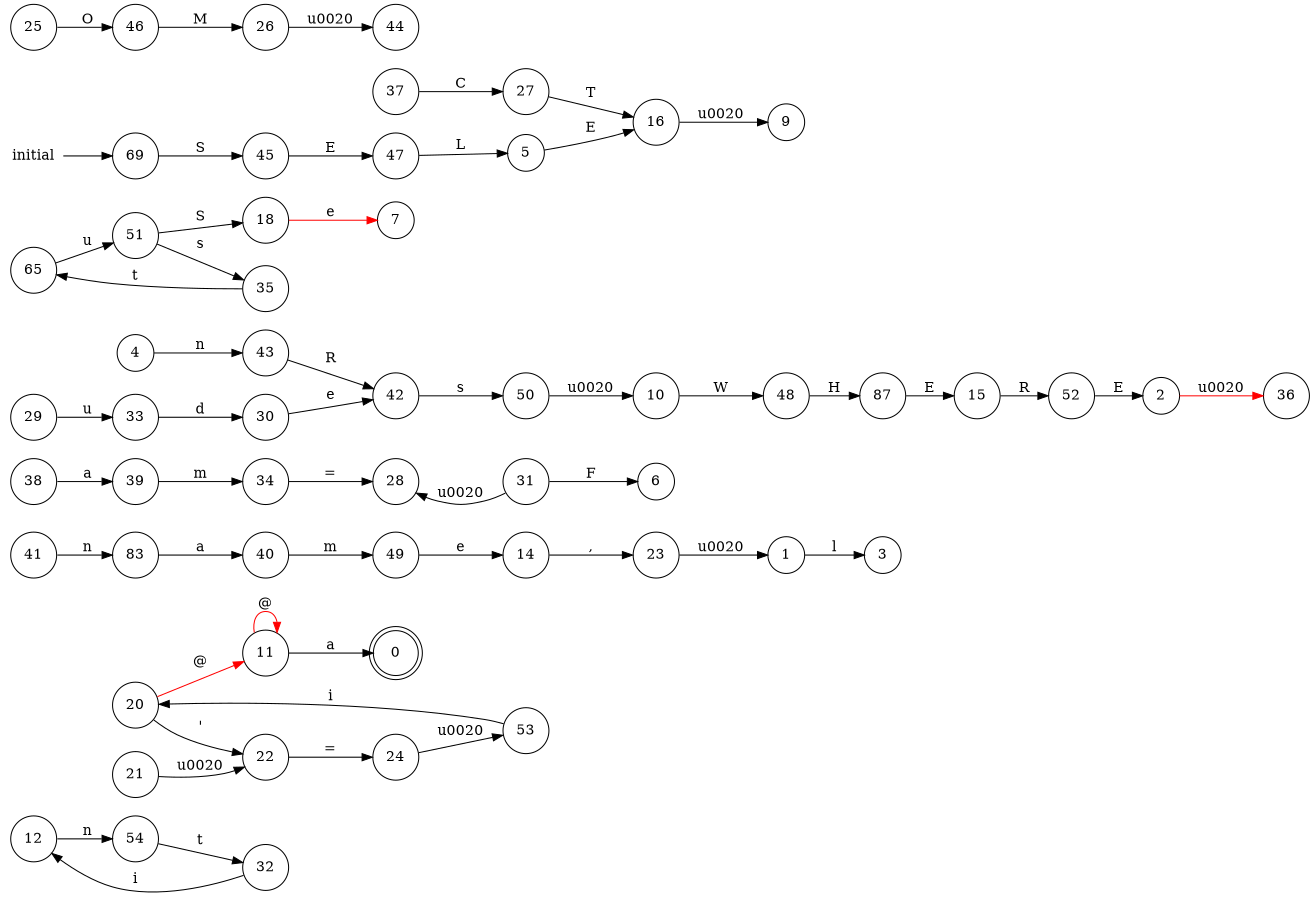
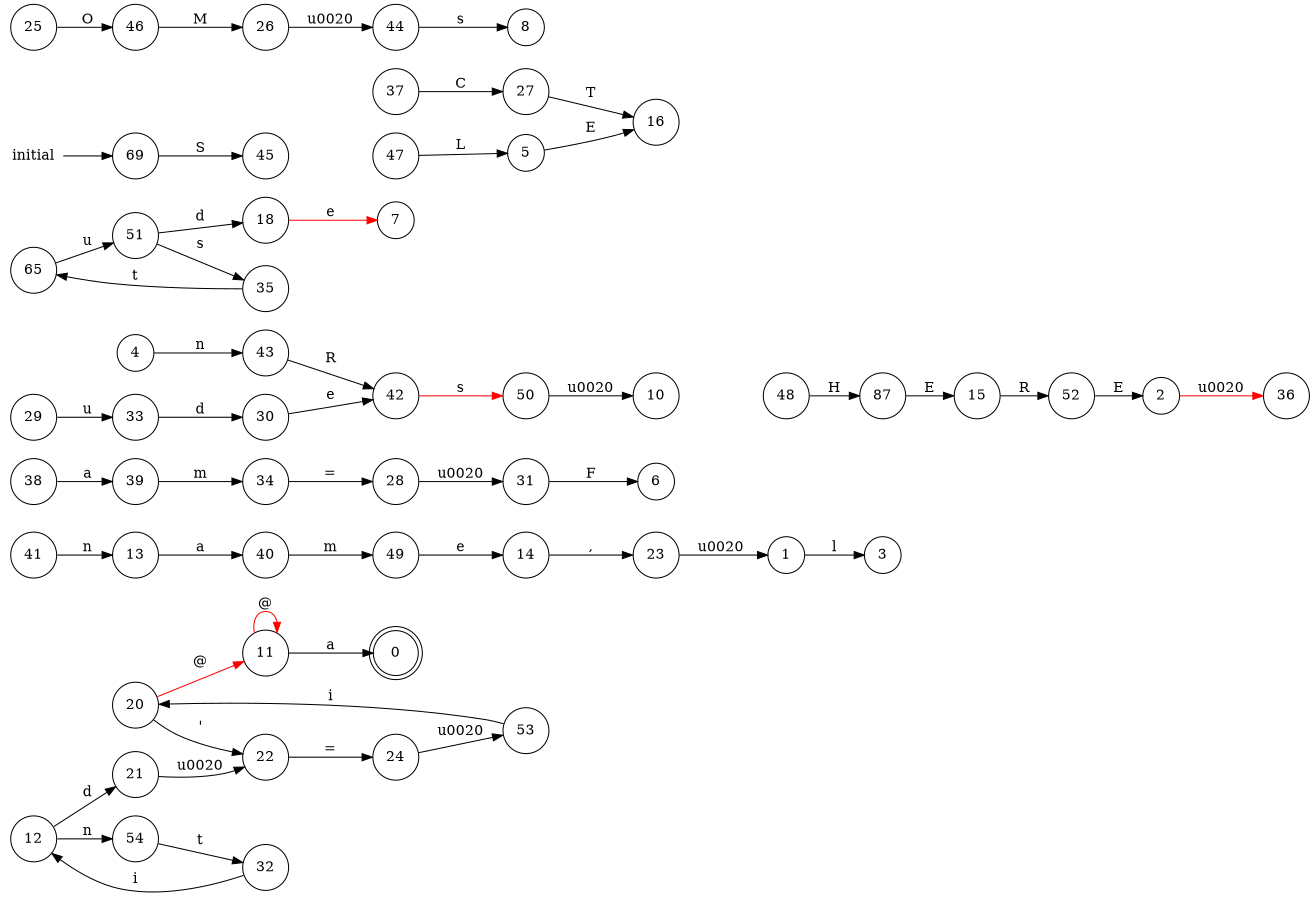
none -> (526, 27)
(786, 122) -> none
(326, 156) -> none
(201, 217) -> (201, 217)
(456, 396) -> (456, 396)
(716, 396) -> none
(466, 504) -> (456, 482)
(136, 555) -> (136, 555)
none -> (80, 809)
